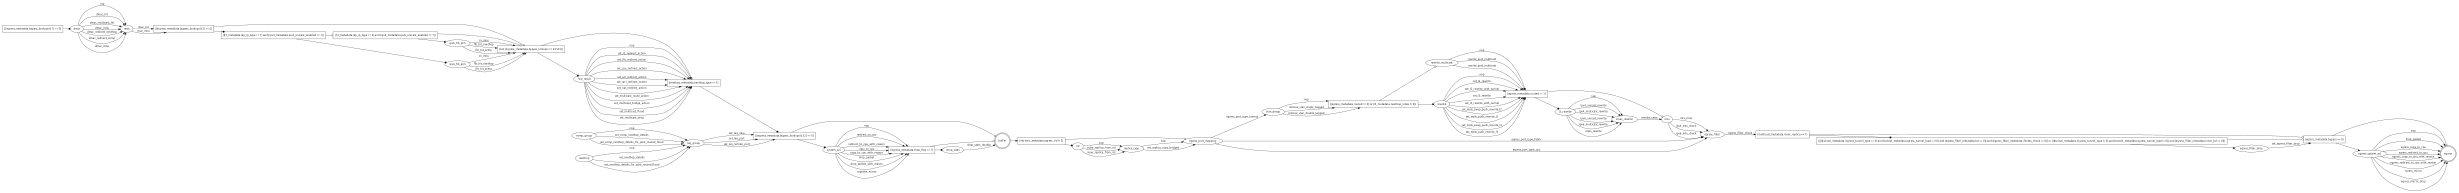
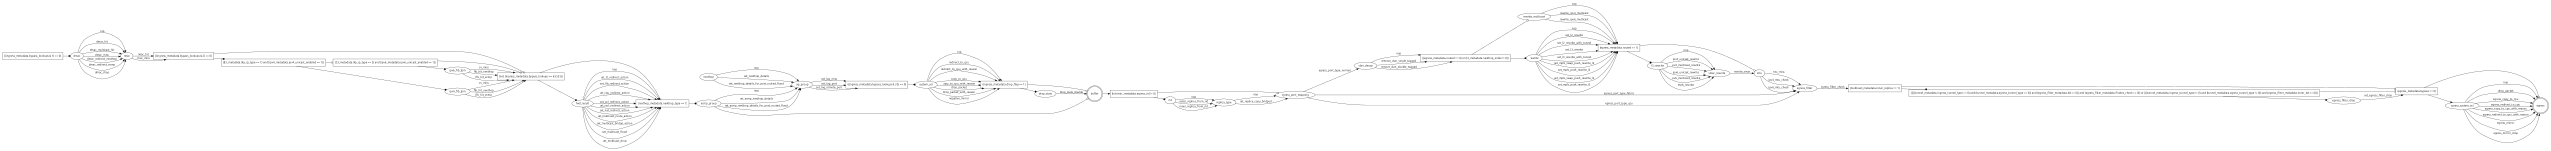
(738, 109) -> (692, 103)
(894, 121) -> (901, 114)
